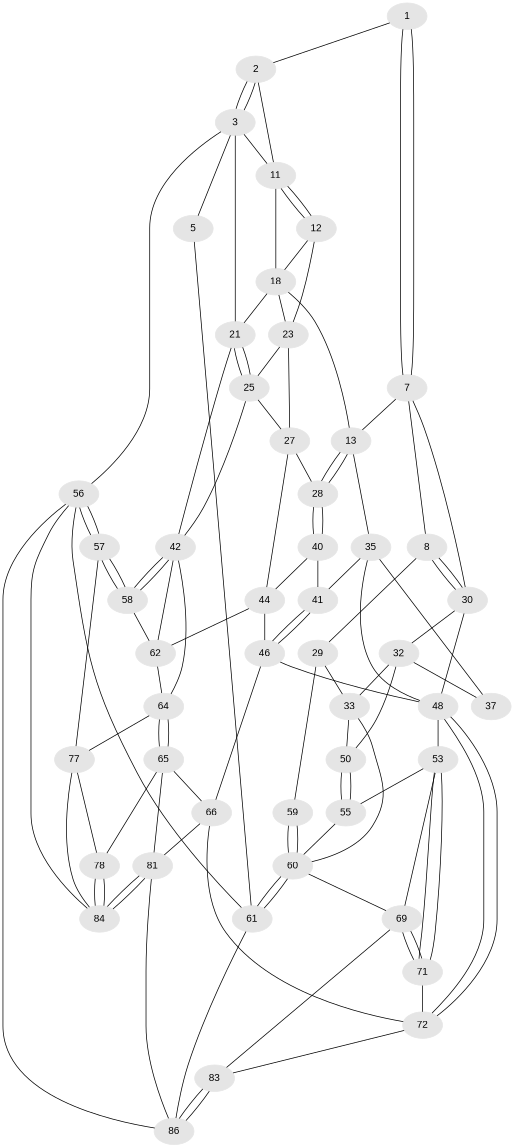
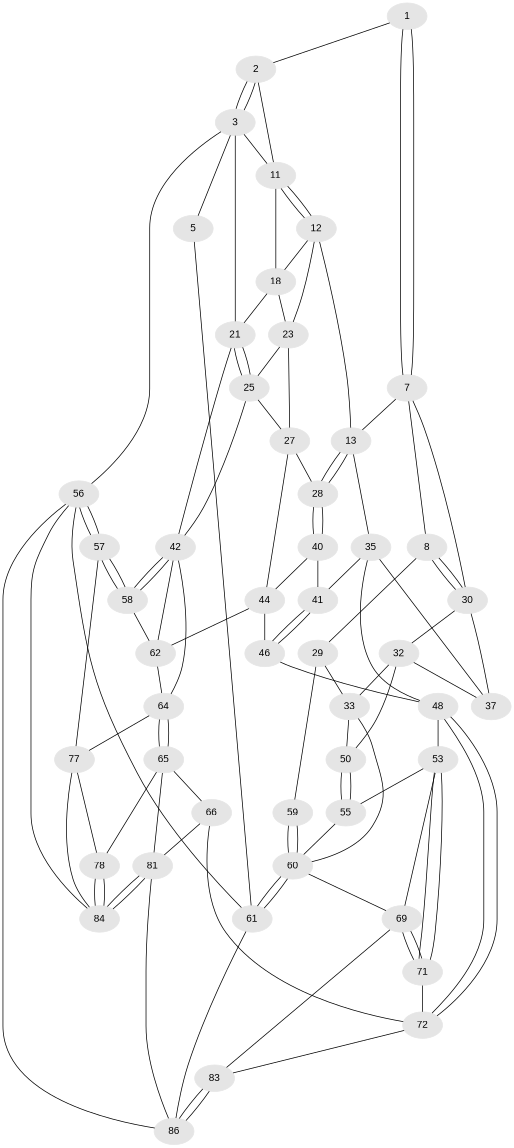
(330, 354) -> (340, 334)
(454, 649) -> (481, 653)
(240, 726) -> none
